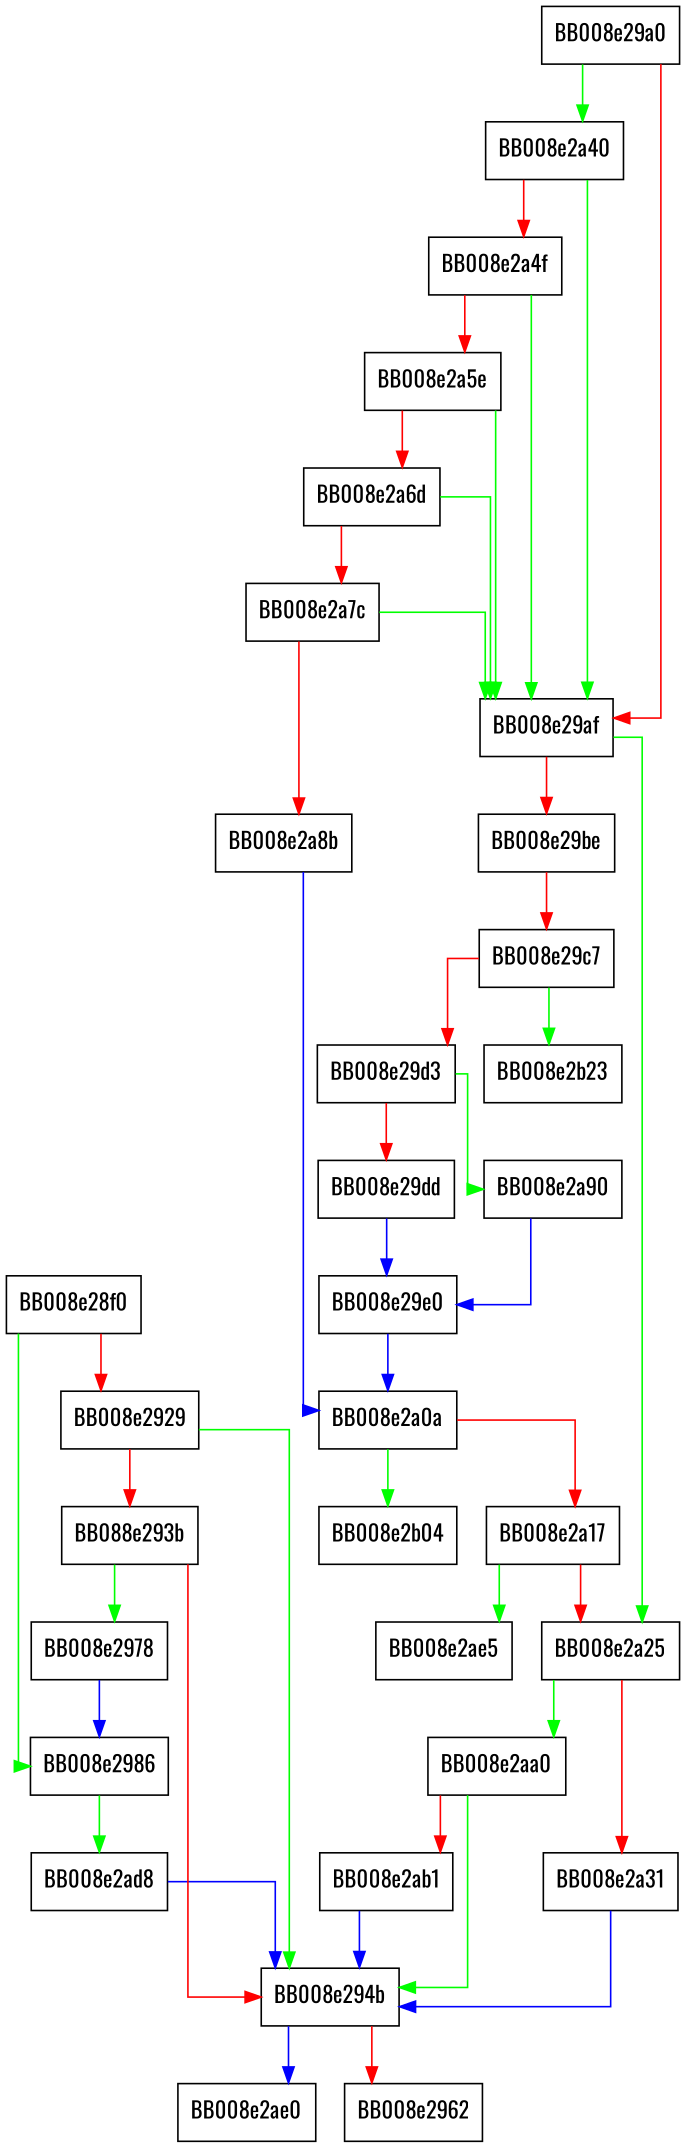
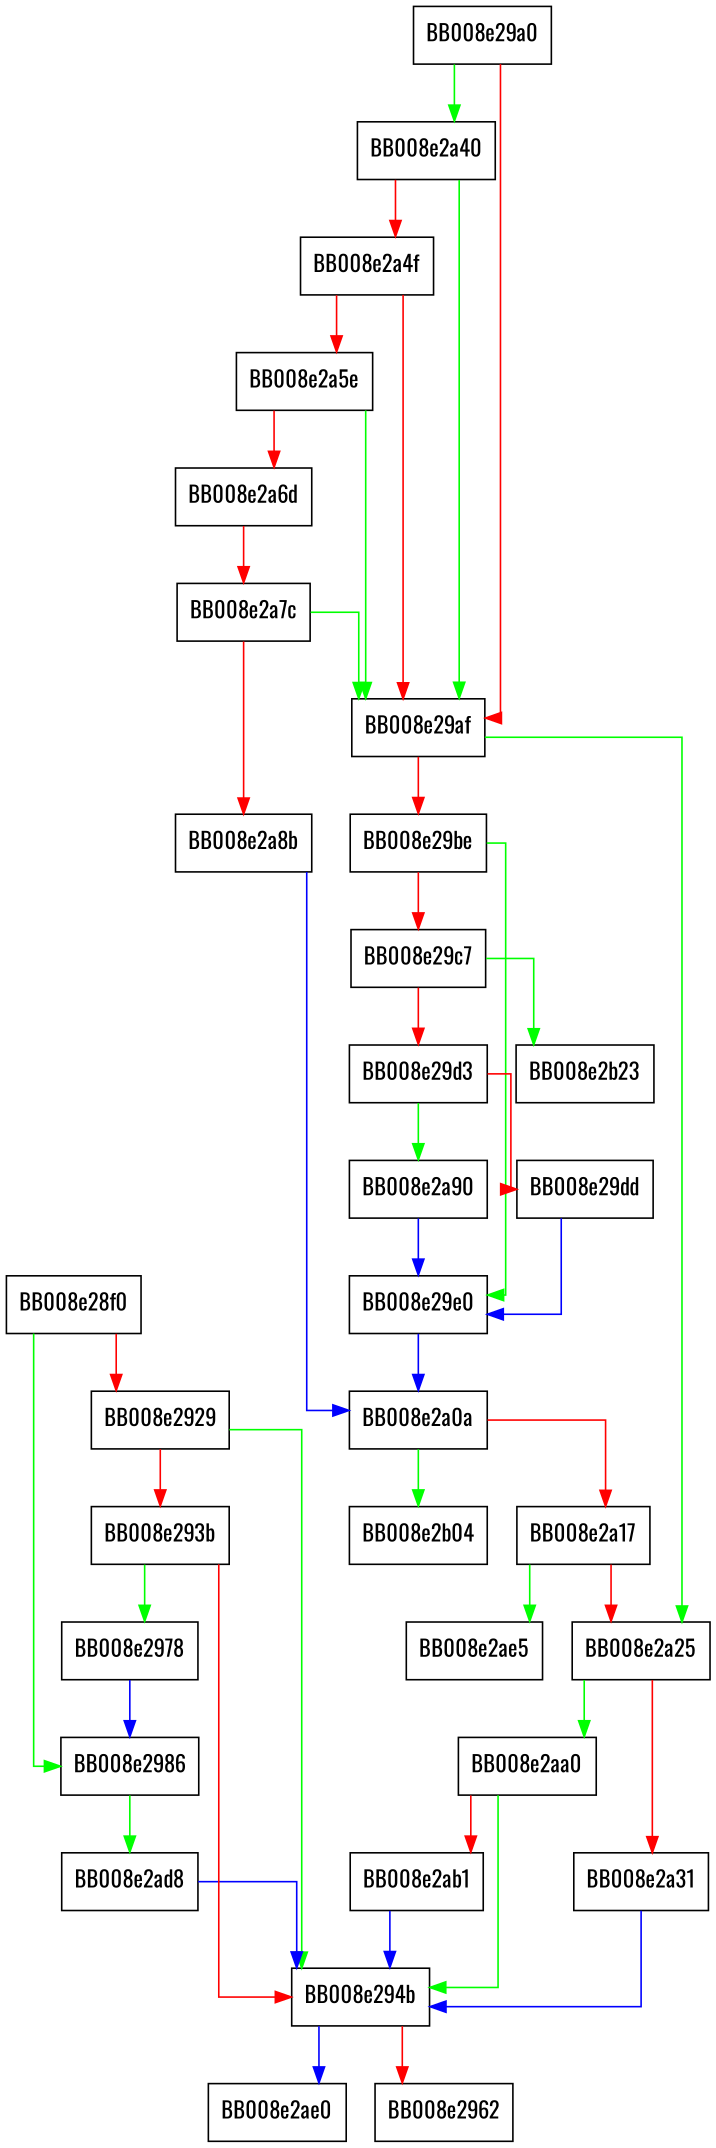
(531, 489) -> (403, 489)
(490, 564) -> none
none -> (506, 1061)
(130, 1535) -> (160, 1535)
